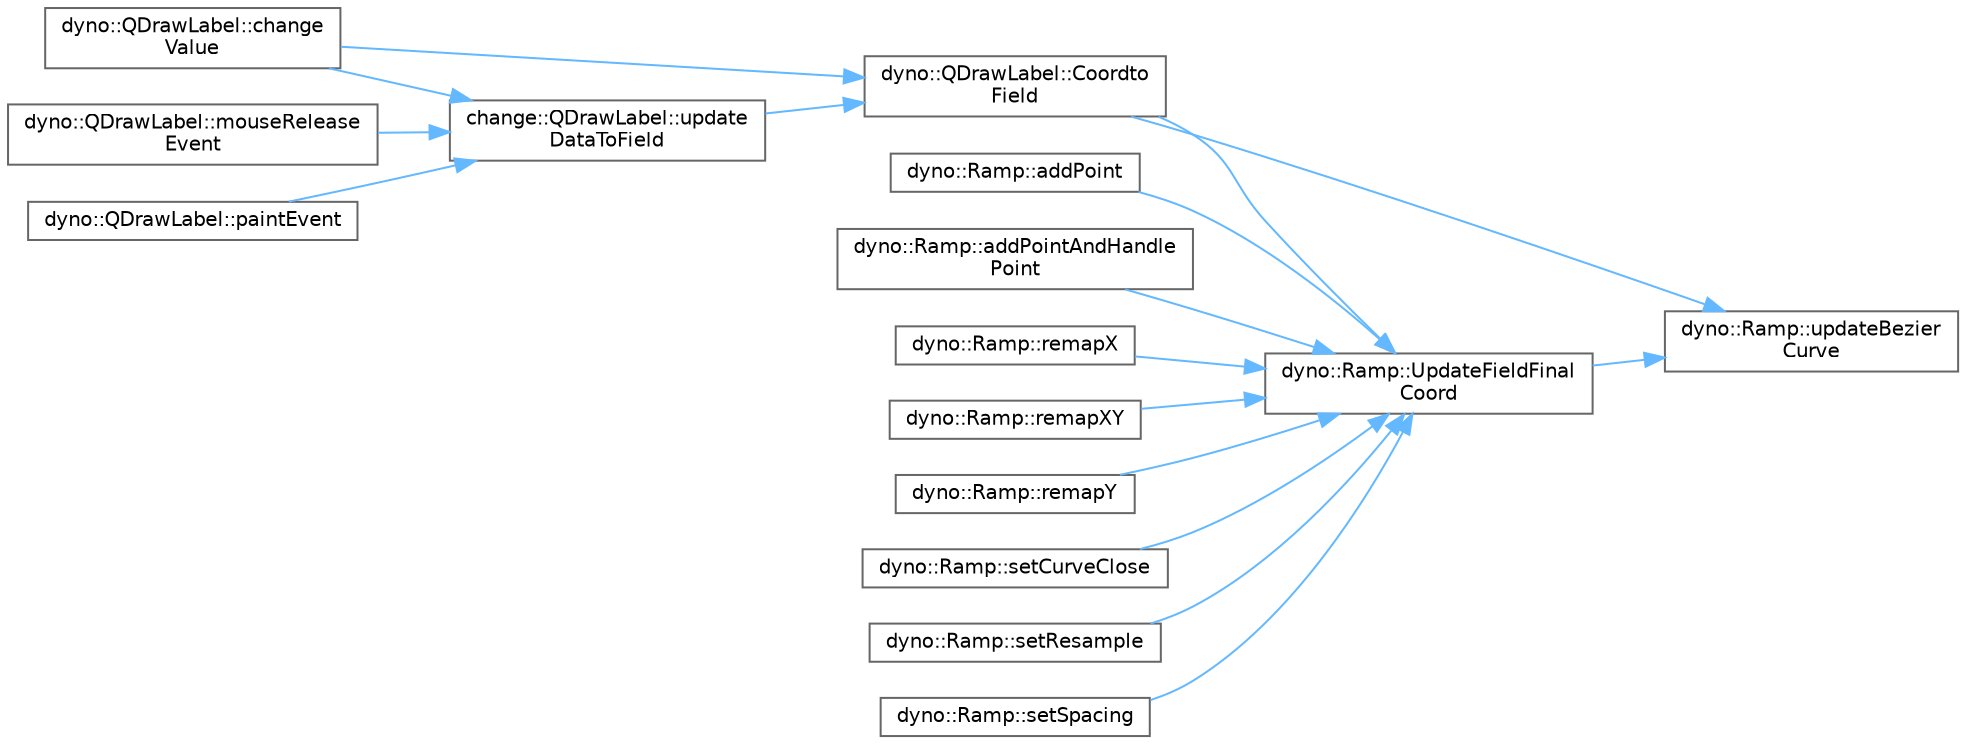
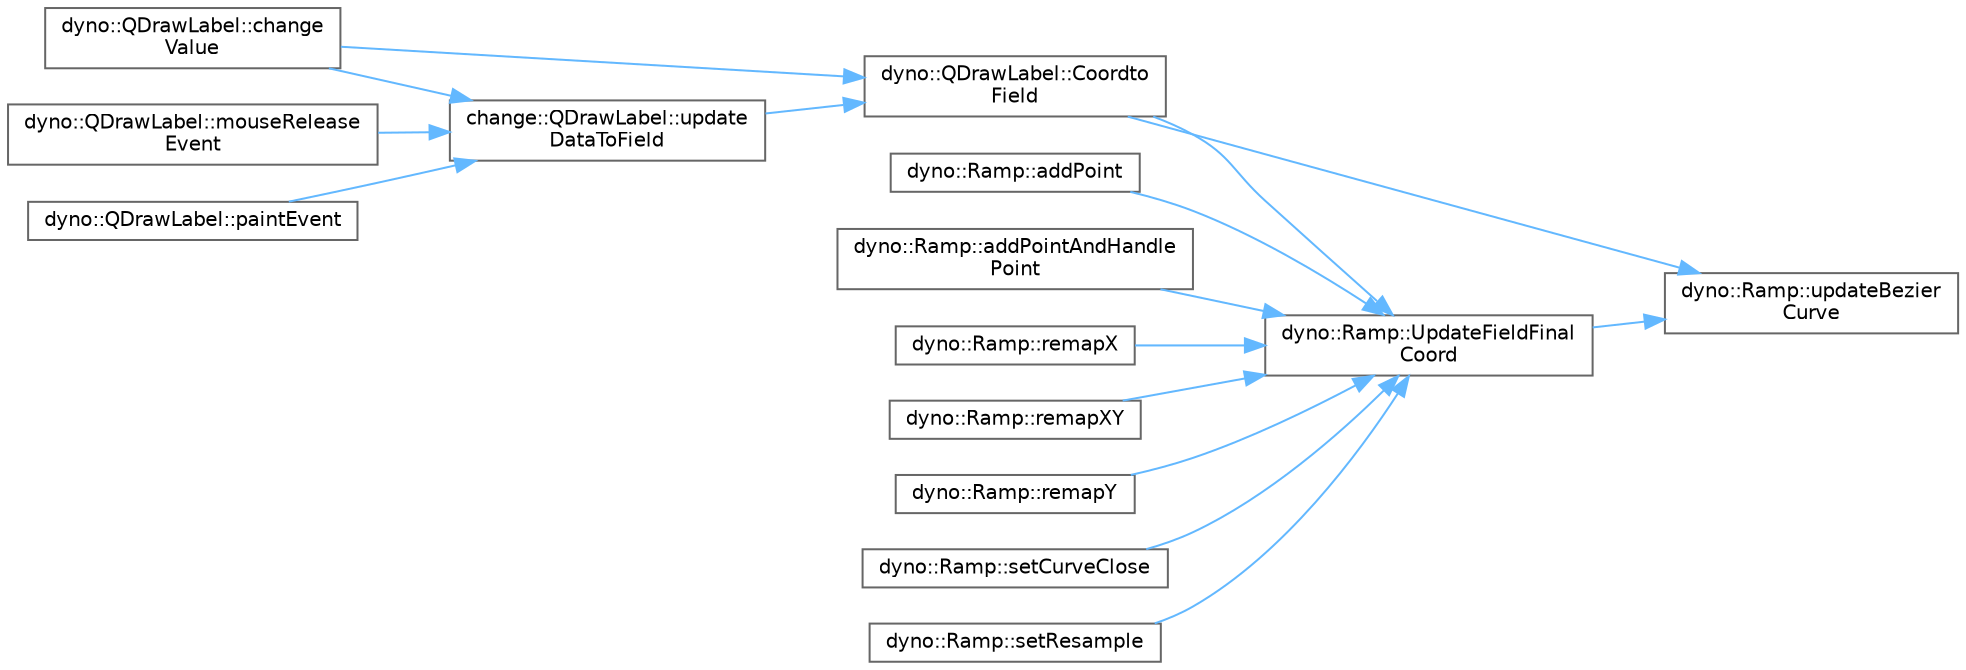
(1015, 717) -> none
